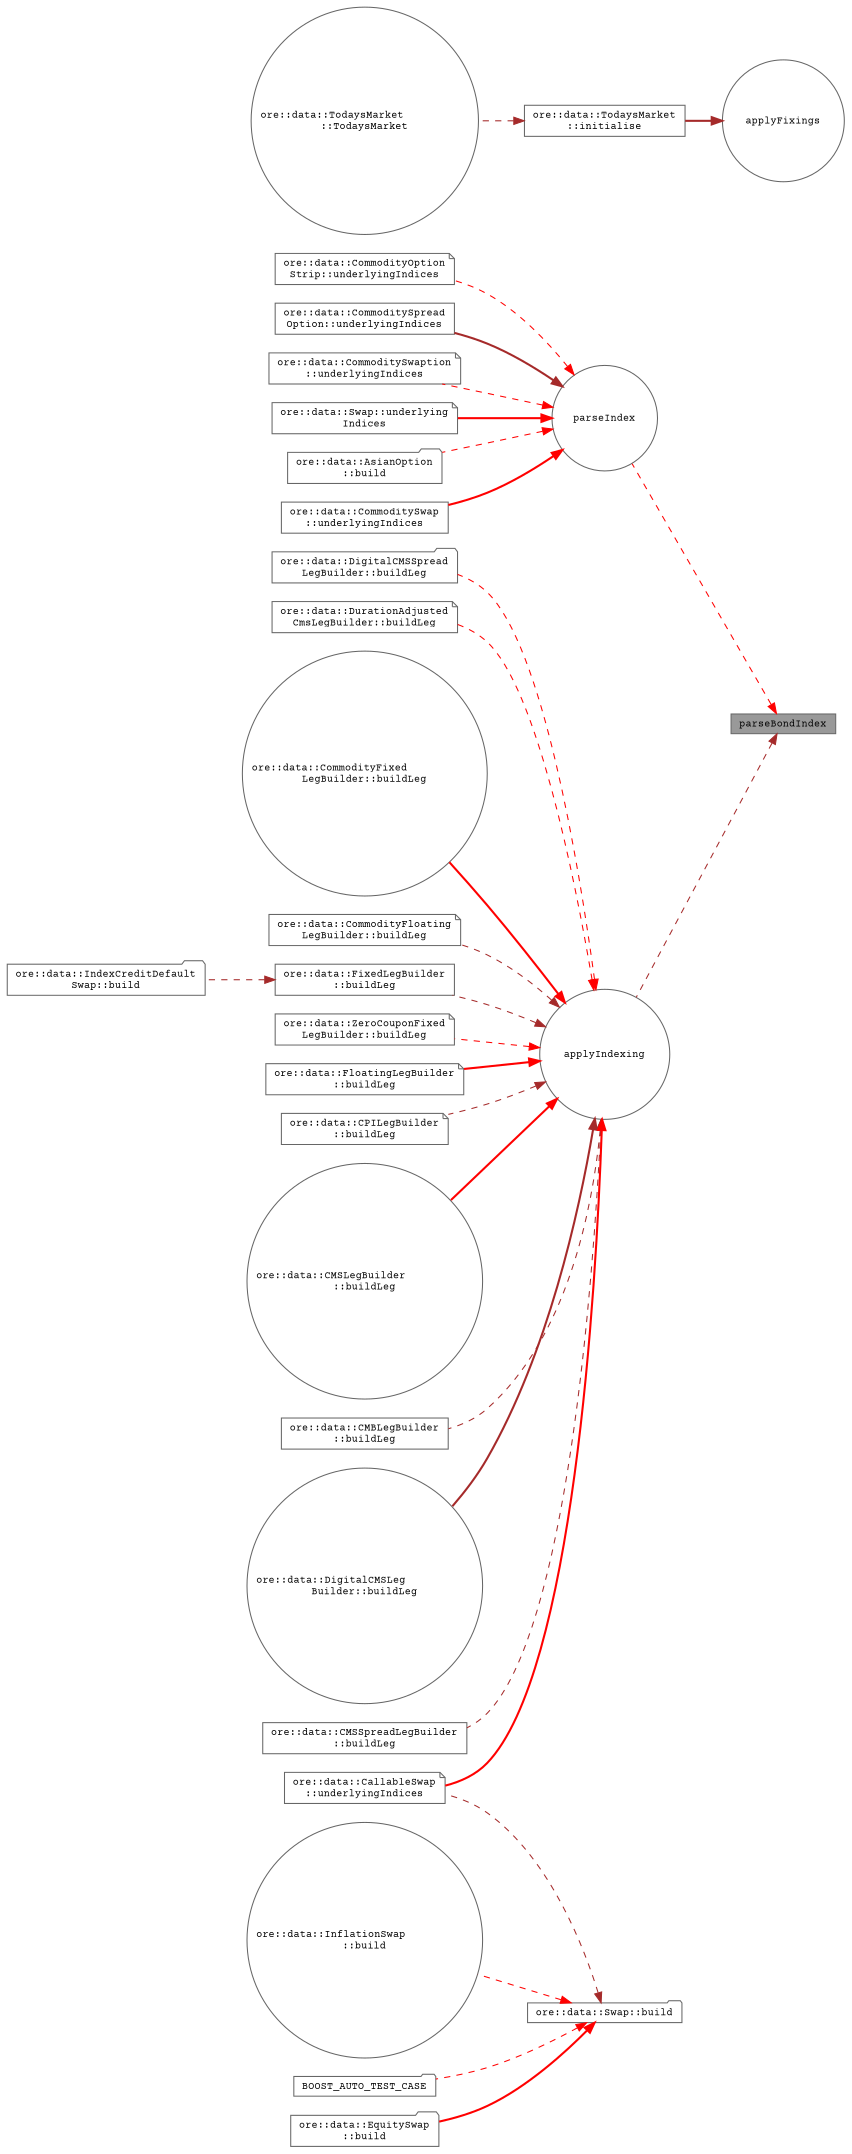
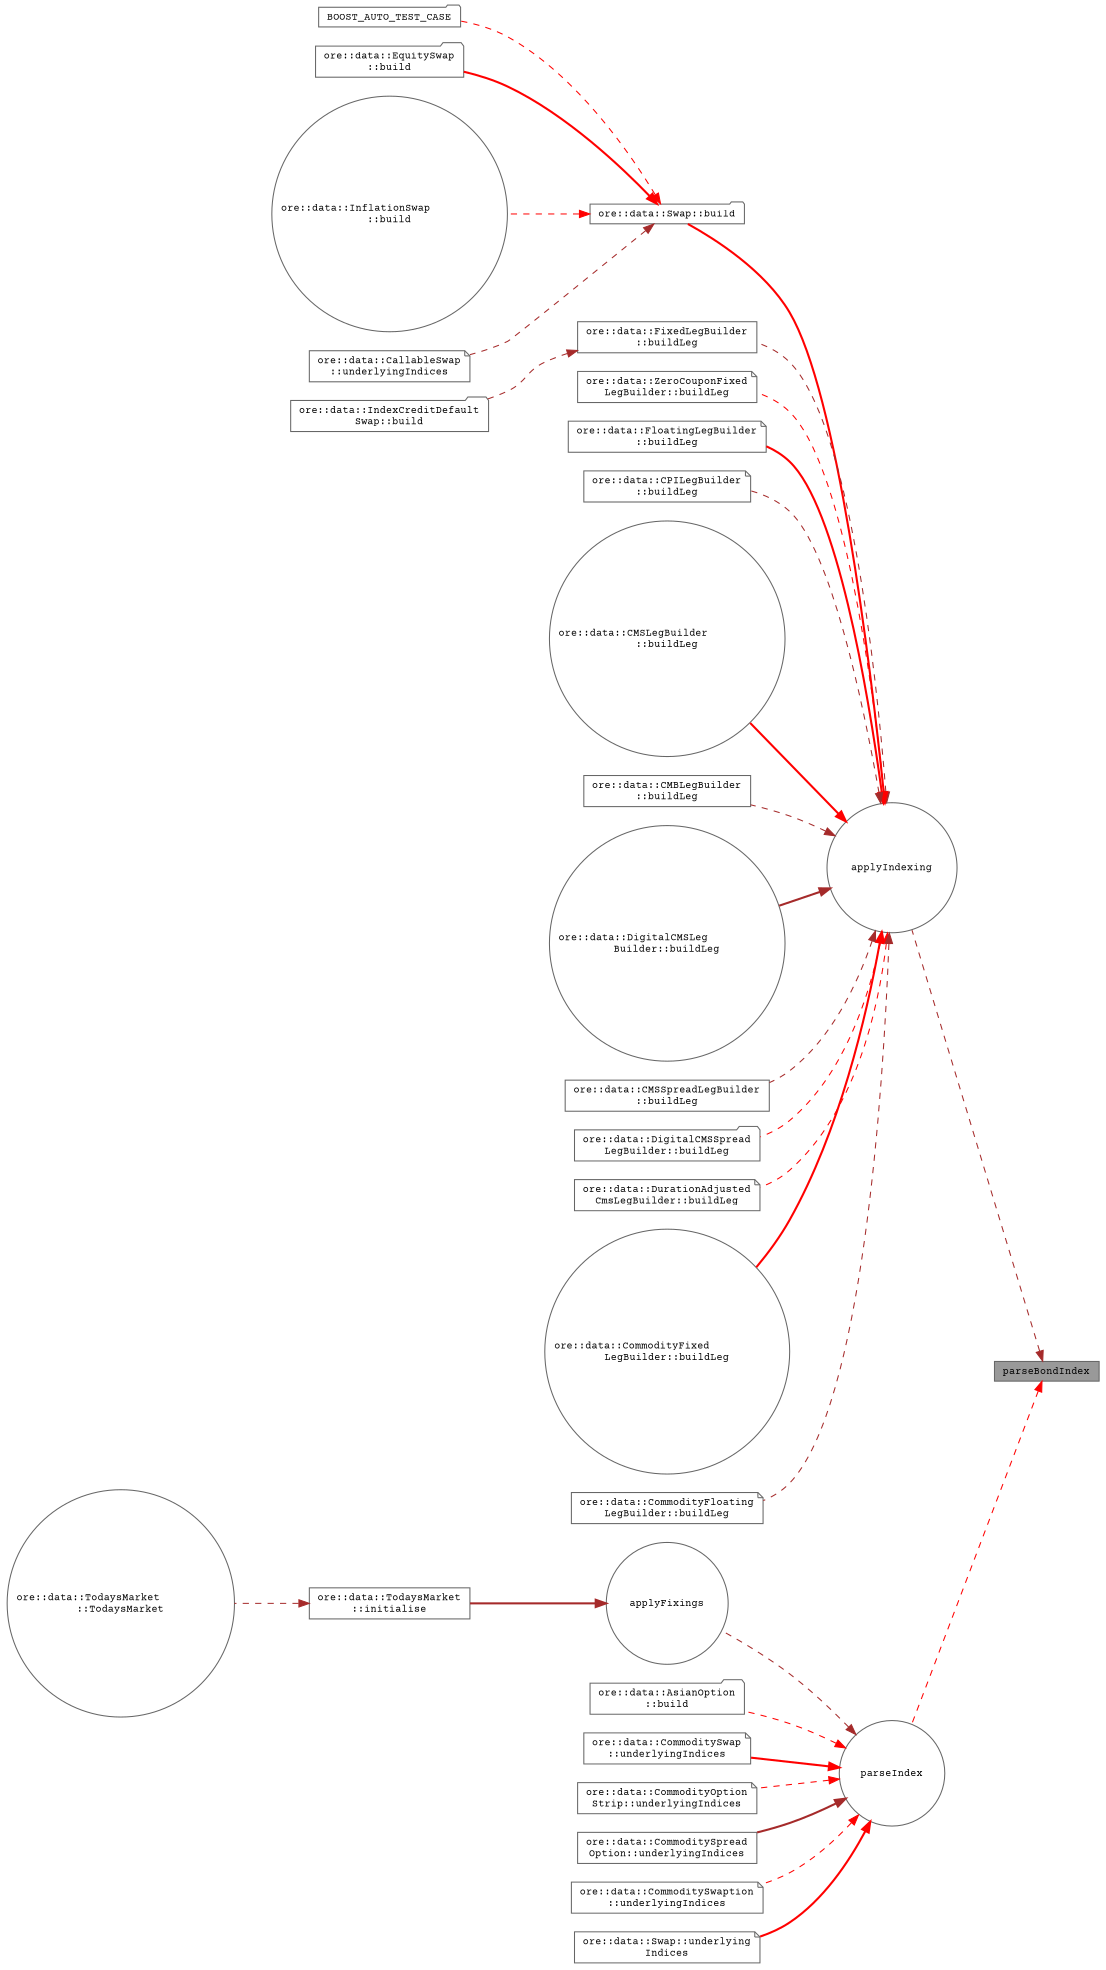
(365, 518) -> (667, 1748)
(574, 1478) -> (823, 405)
none -> (789, 1674)
